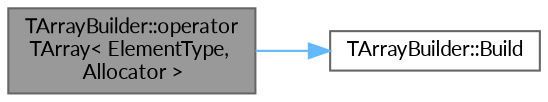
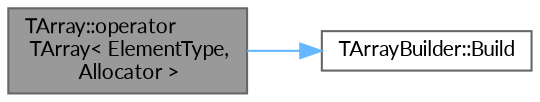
(132, 51) -> (128, 51)
